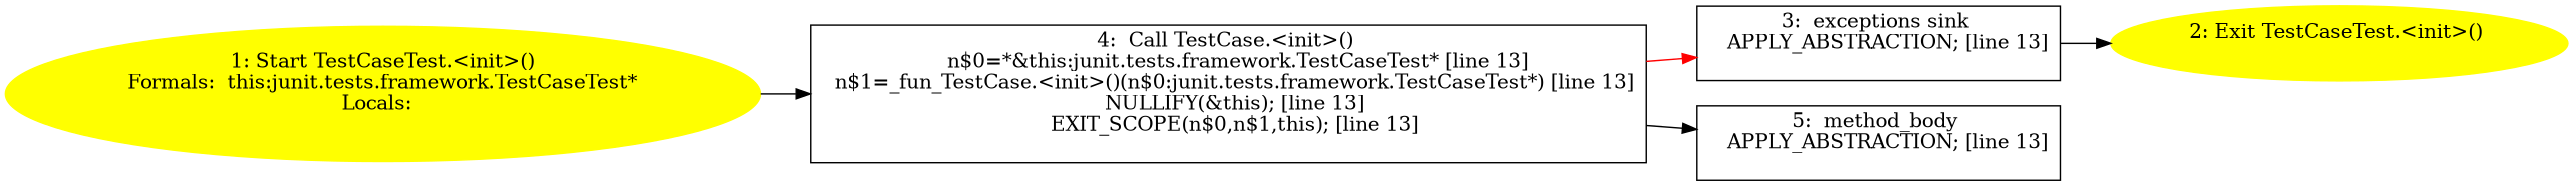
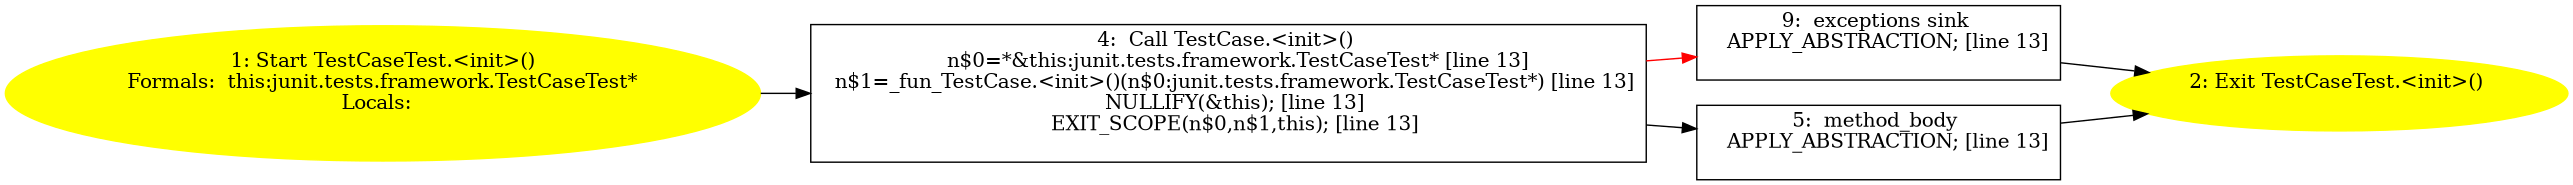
(1879, 43) -> (1879, 43)
none -> (2097, 119)
